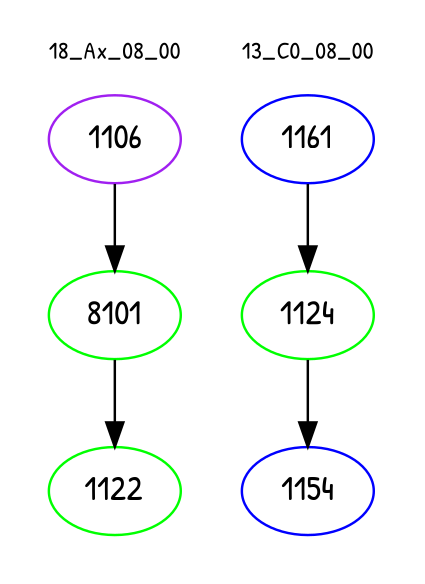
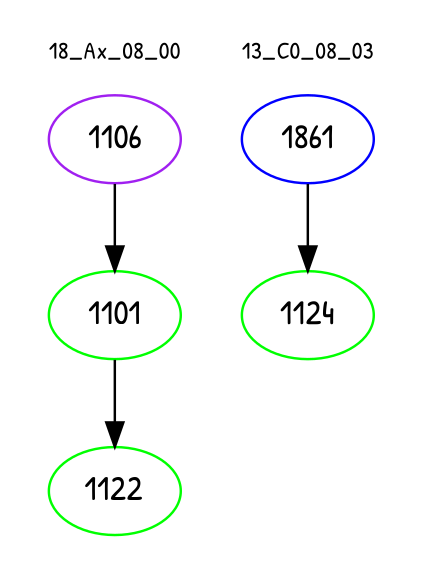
(309, 53) -> (309, 53)
(308, 139) -> (308, 139)
(115, 315) -> (115, 315)
(308, 491) -> none
